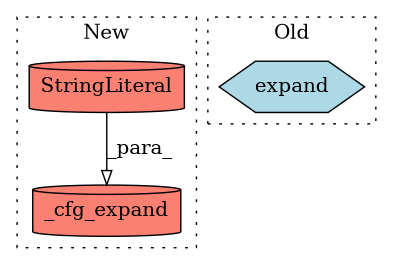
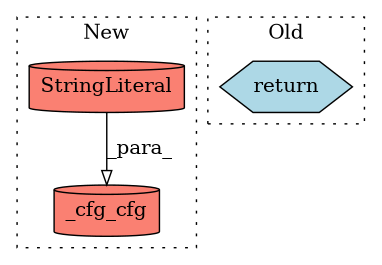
(292, 87) -> (286, 87)
(107, 211) -> (107, 211)
